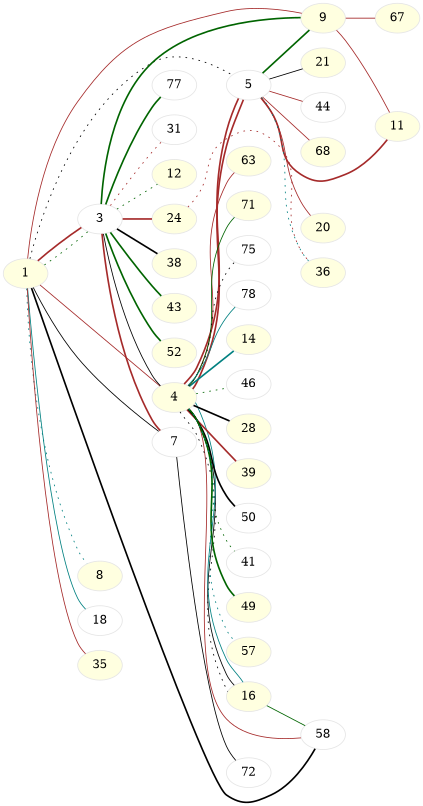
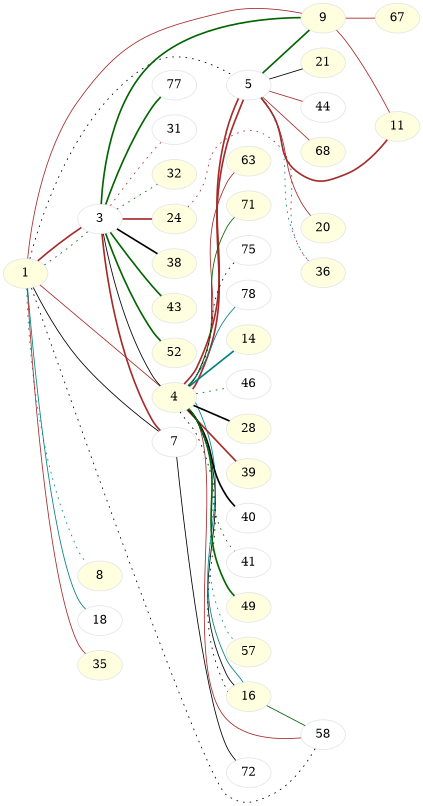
(174, 174) -> (174, 174)
(249, 518) -> (249, 518)
(142, 597) -> (142, 597)
